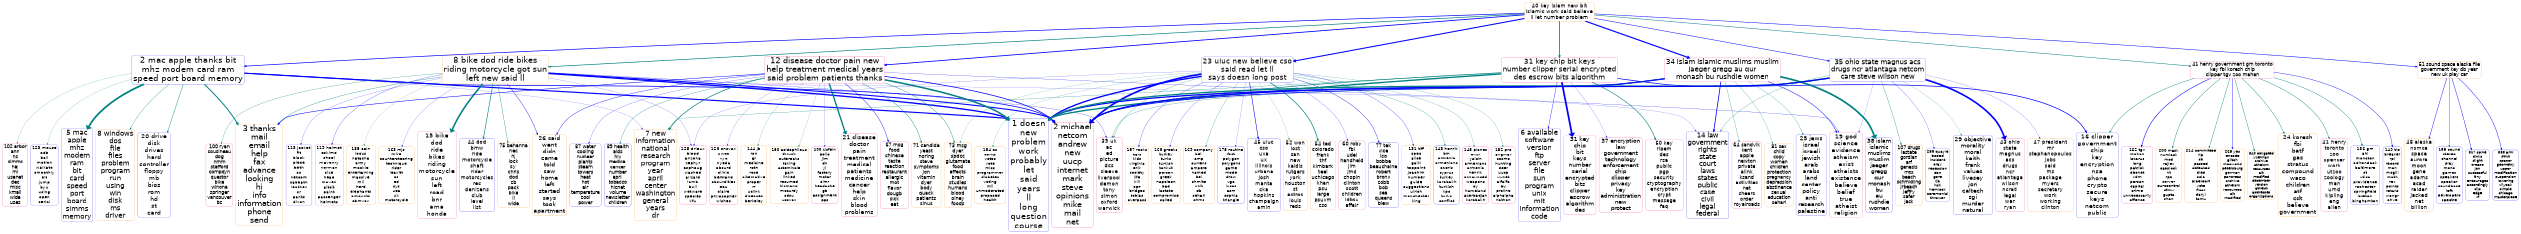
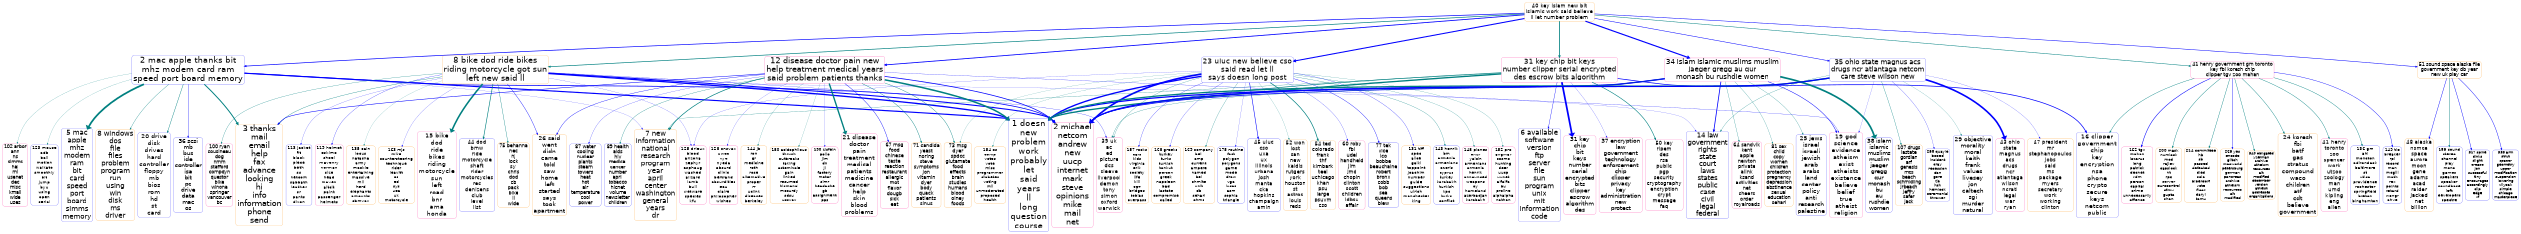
none -> (188, 175)
